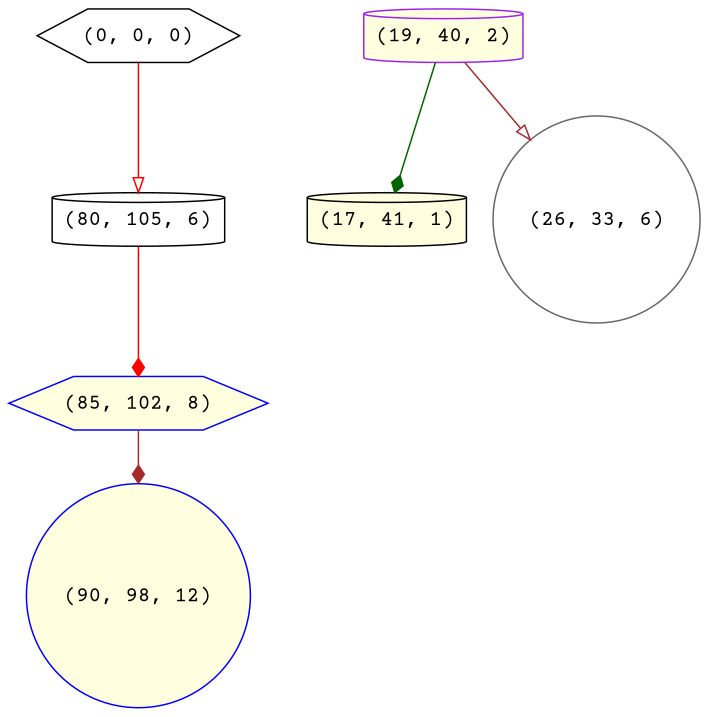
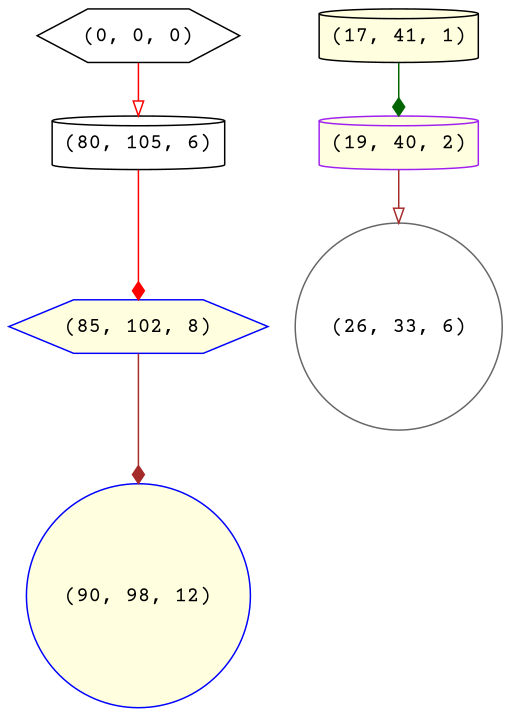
(418, 119) -> (399, 80)
